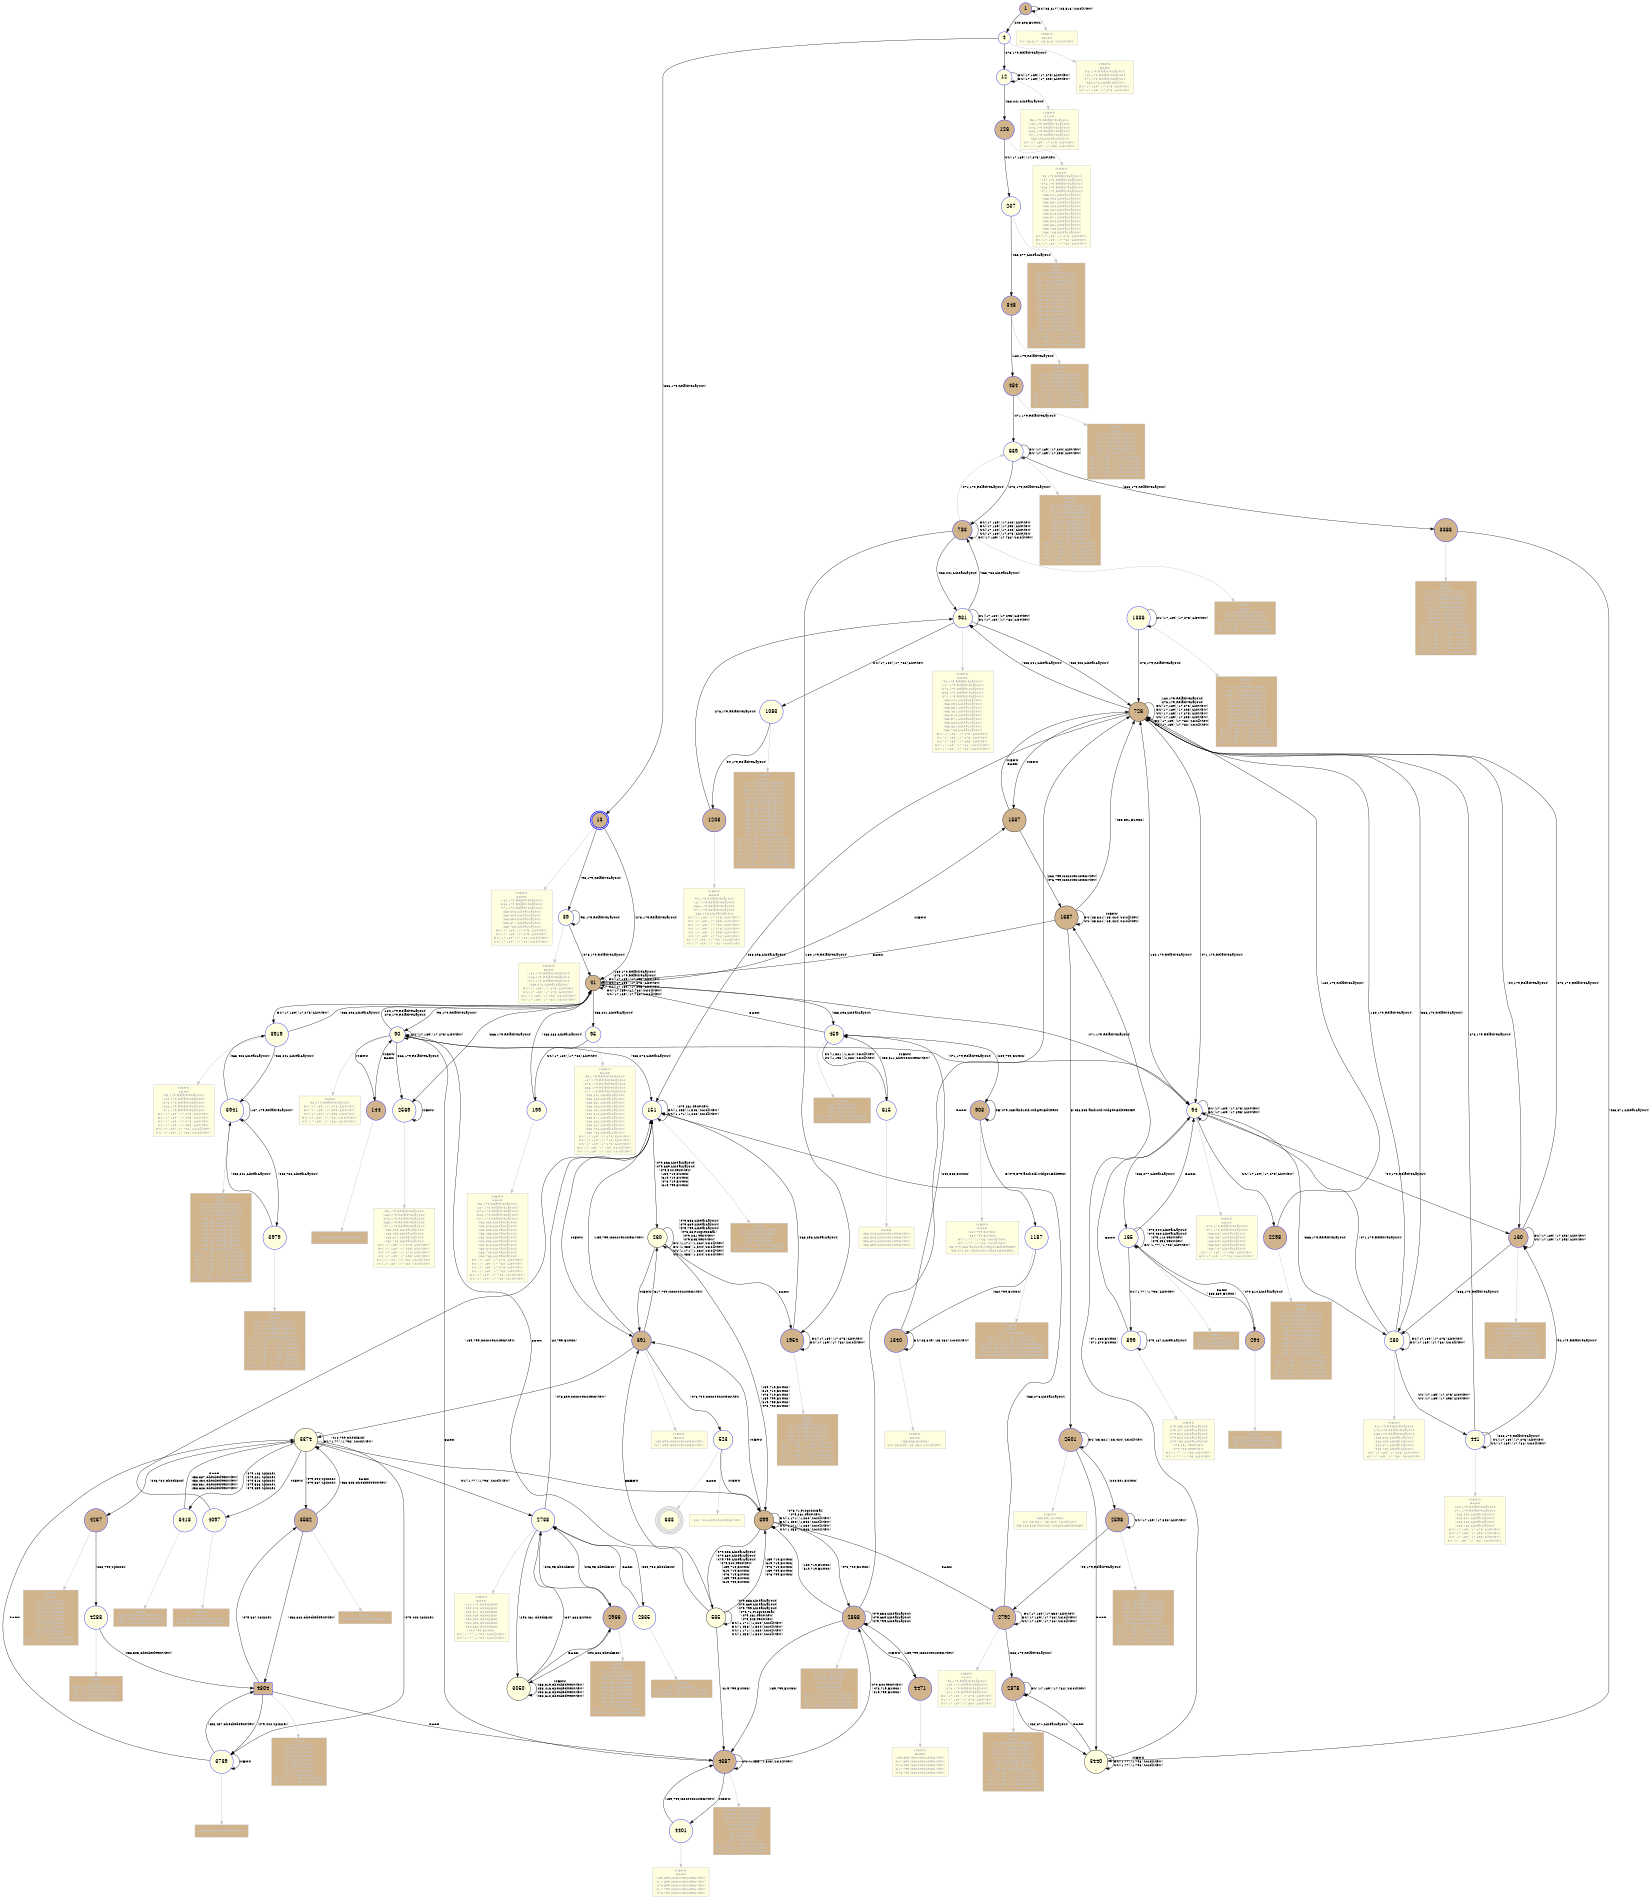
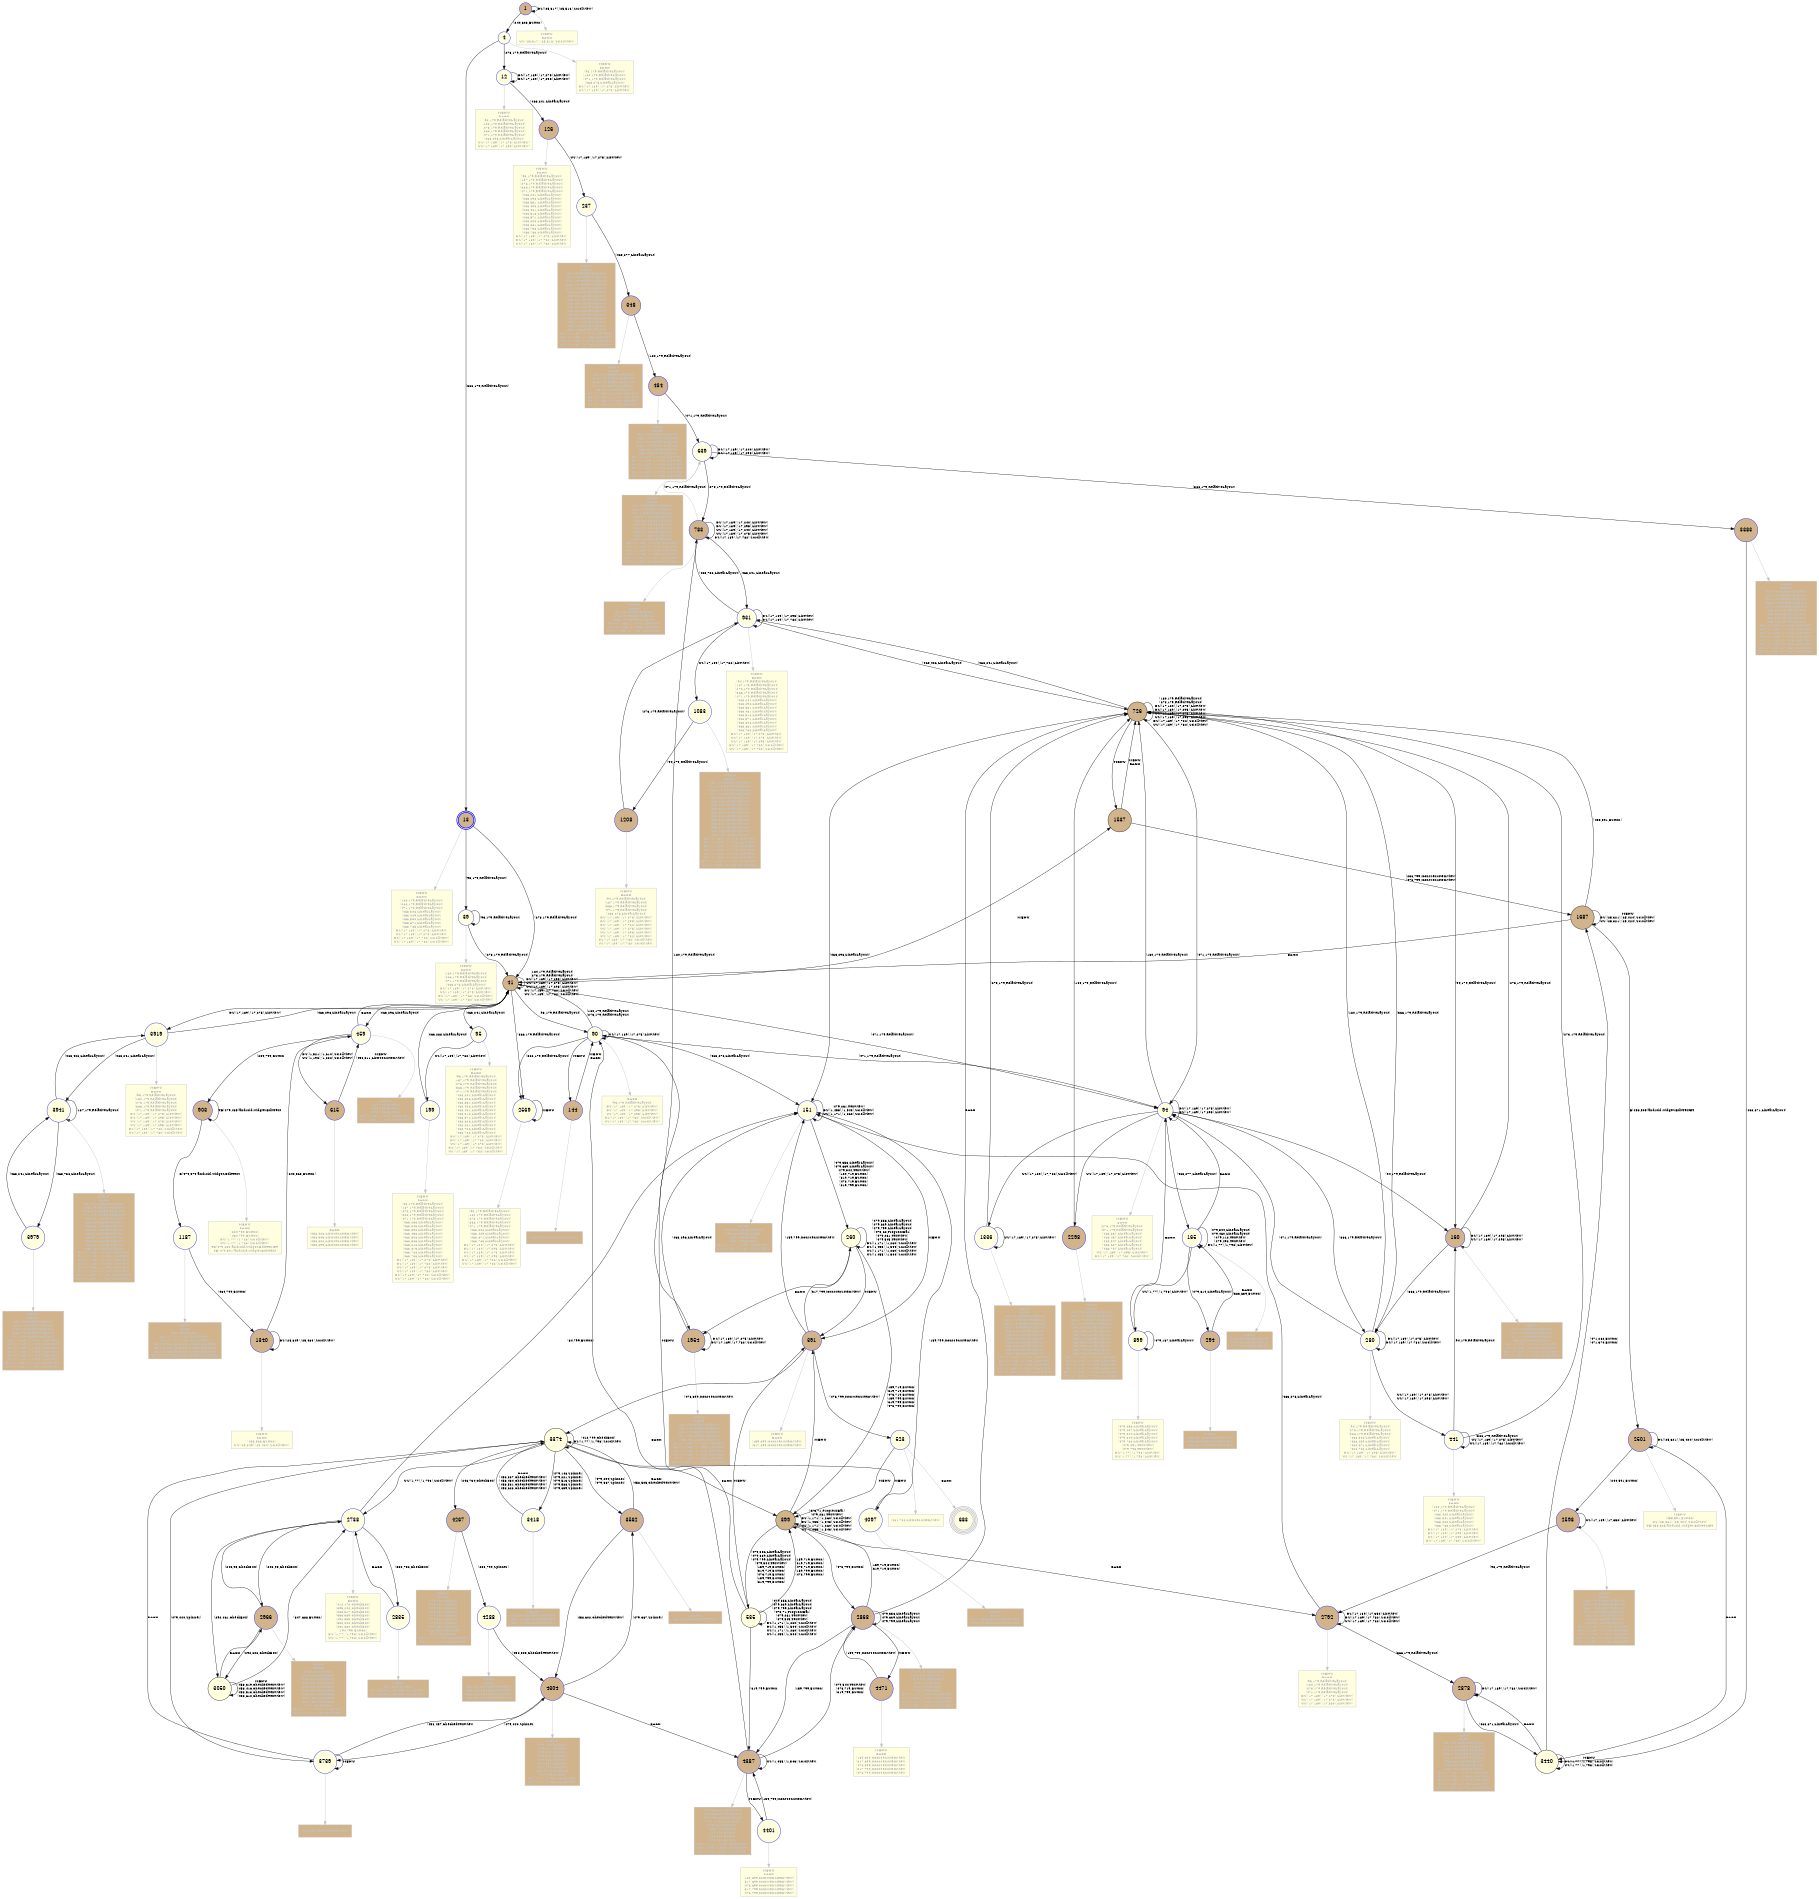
(886, 1110) -> (335, 1110)
none -> (1053, 1140)
(537, 1341) -> (668, 1341)
(263, 1689) -> (552, 1689)
